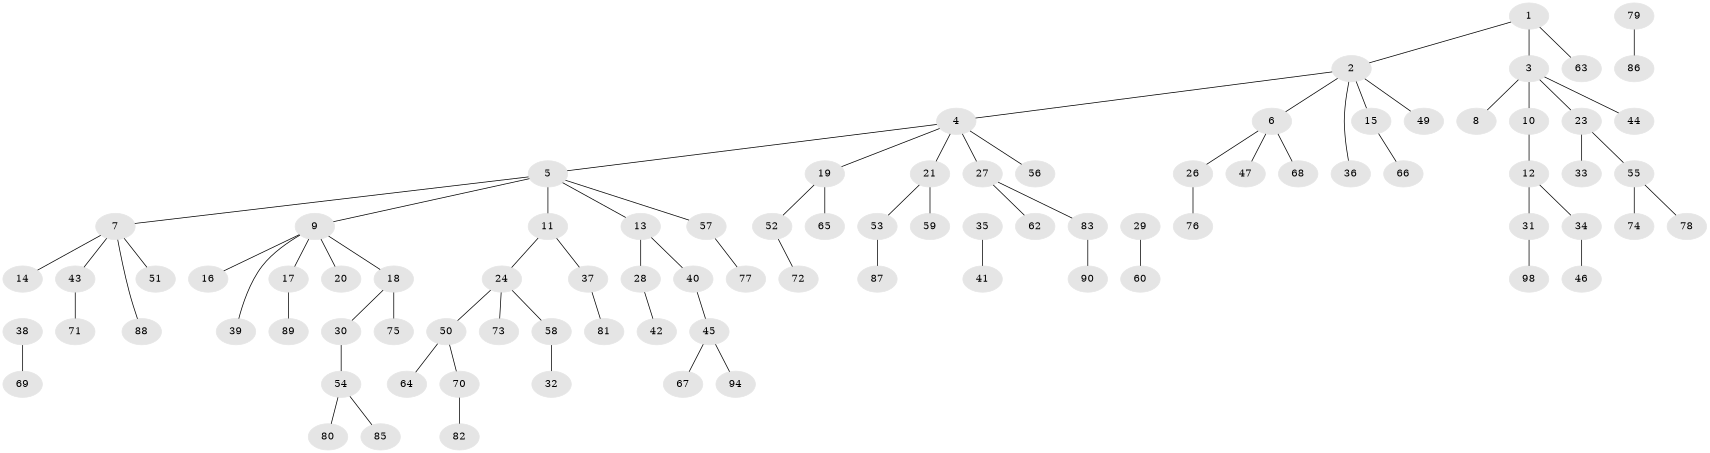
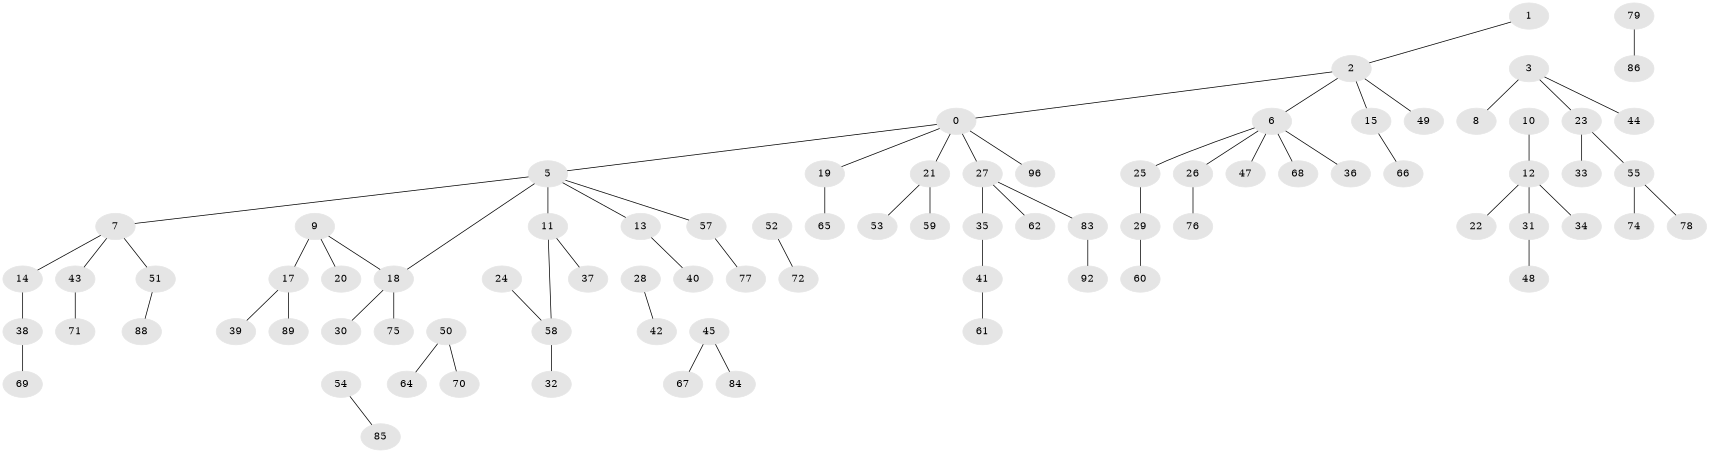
(1529, 42) -> none
(1582, 69) -> none
(1529, 95) -> none
(956, 121) -> (956, 121)
(1344, 121) -> (1311, 148)
(1035, 174) -> (1035, 174)
none -> (1140, 174)
(431, 200) -> (471, 226)
(799, 200) -> none
none -> (983, 200)
none -> (1476, 226)
(525, 253) -> (550, 279)
(641, 253) -> none
(260, 270) -> (262, 305)
(208, 279) -> none
(877, 279) -> none
(1088, 279) -> (1088, 279)
(1529, 279) -> (1529, 279)
(1582, 279) -> none
(126, 280) -> (149, 305)
none -> (23, 305)
(474, 305) -> none
(701, 305) -> none
(499, 332) -> none
(604, 332) -> none
none -> (983, 332)
(341, 358) -> none
(736, 384) -> (736, 384)
(328, 437) -> none
(460, 437) -> none
